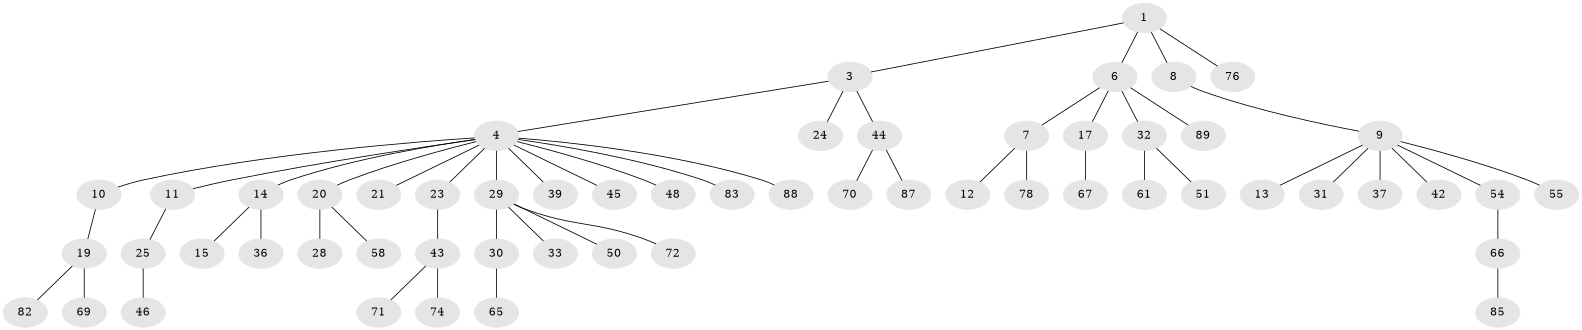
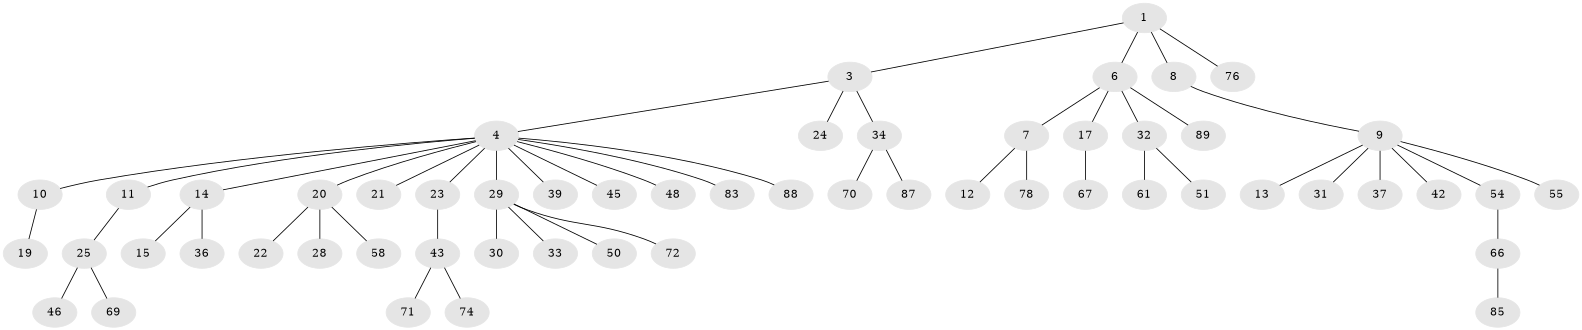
(879, 136) -> (879, 136)
none -> (261, 254)
(84, 283) -> (99, 283)
(25, 312) -> none
(497, 312) -> none
